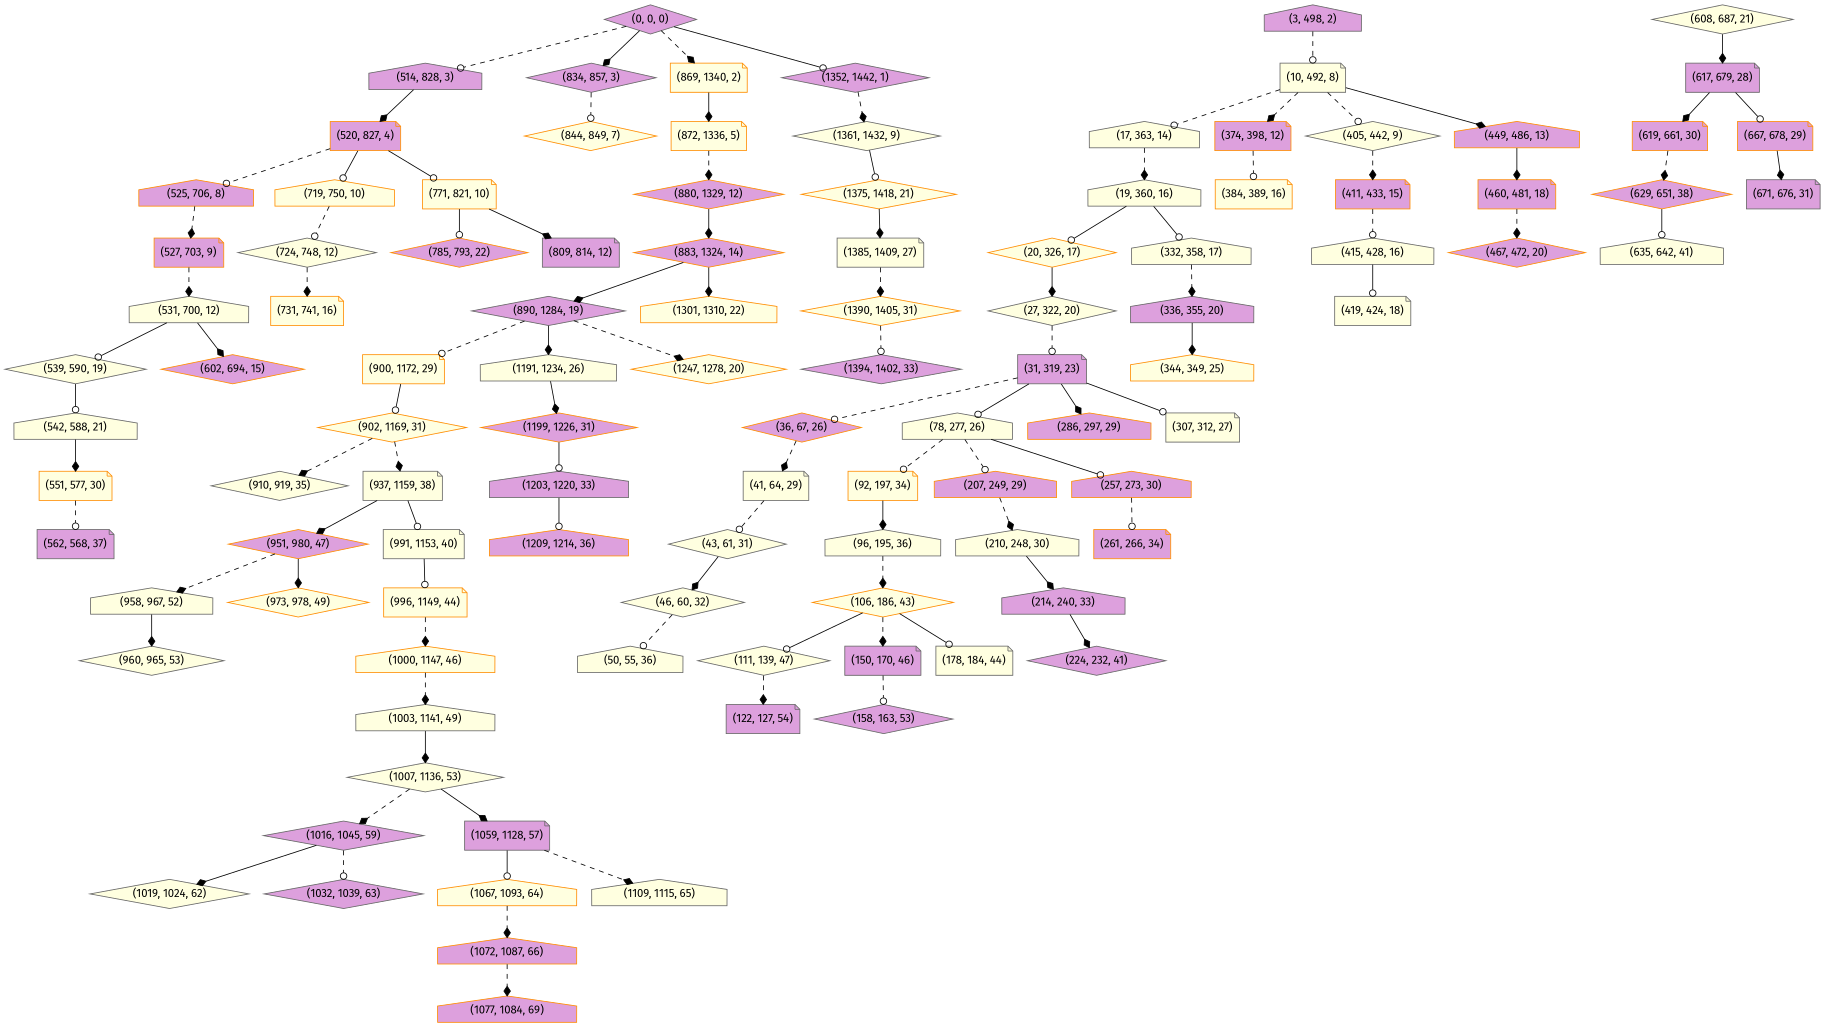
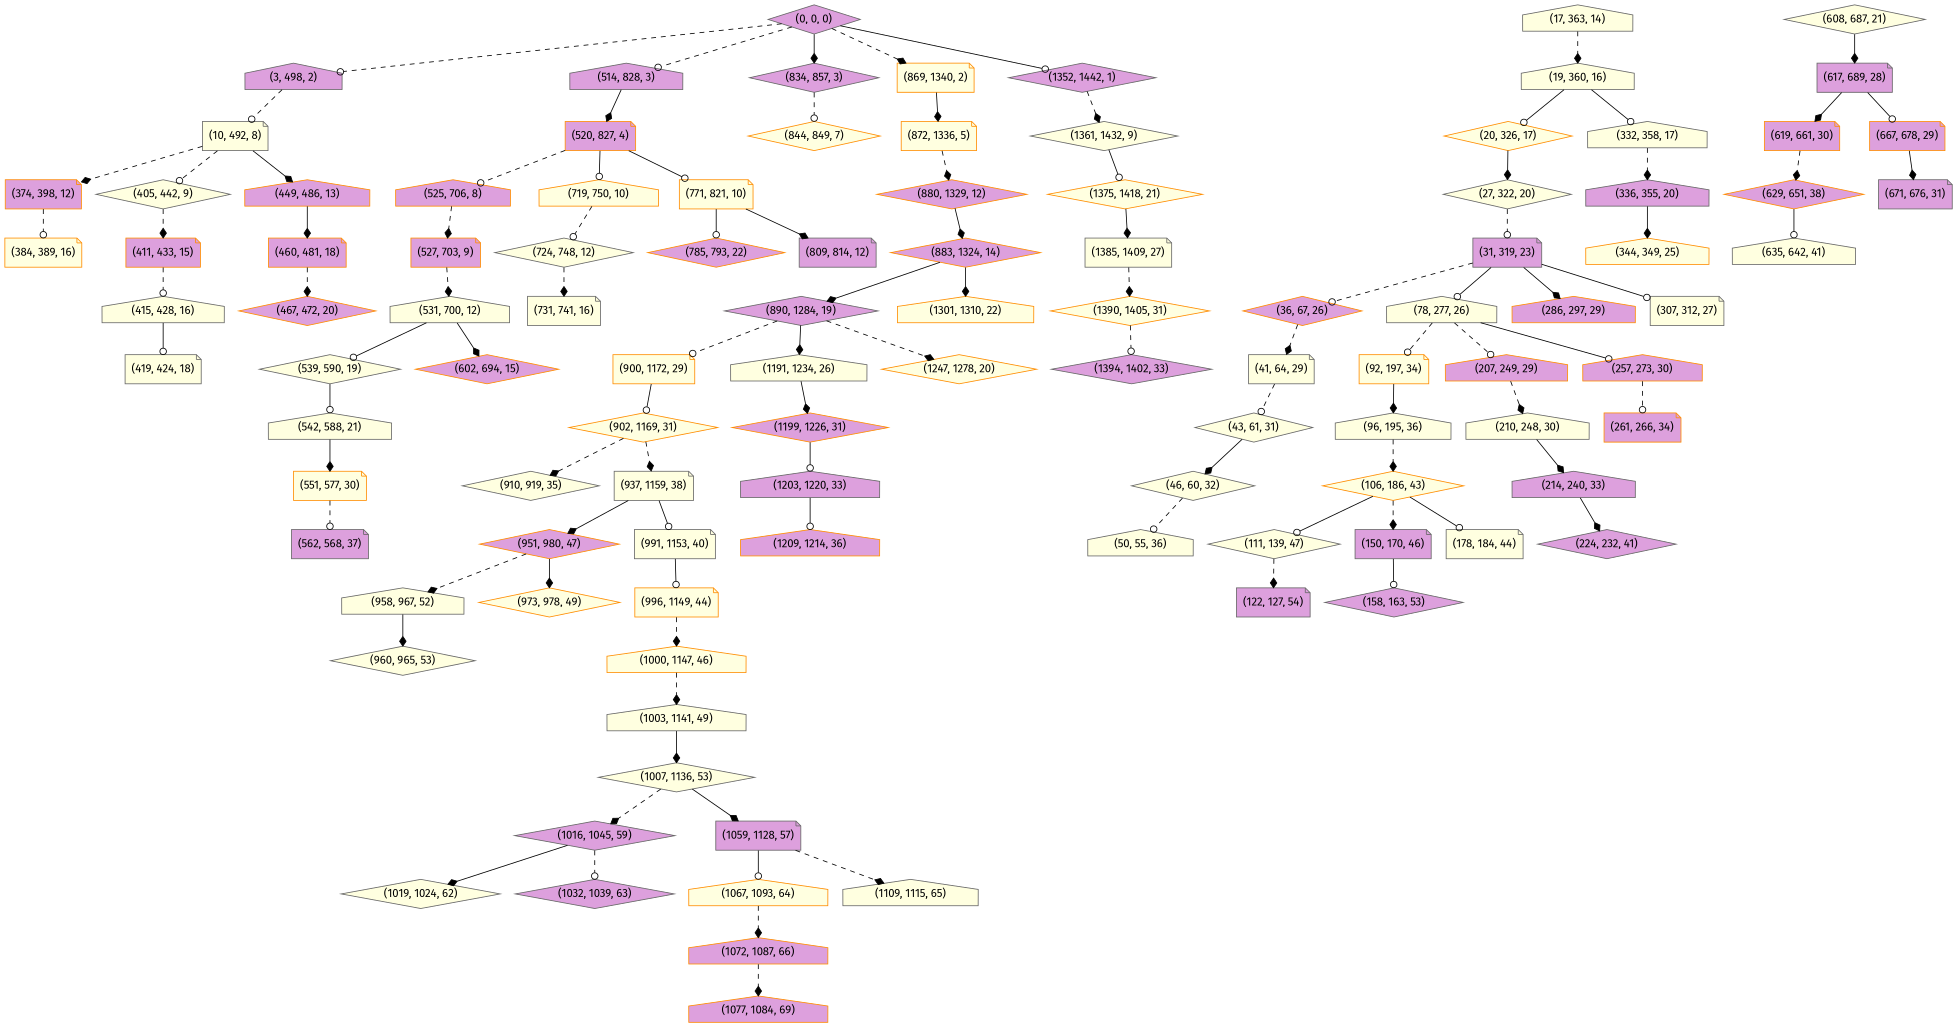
none -> (563, 48)
(1723, 78) -> (1855, 78)
(1229, 107) -> none
(307, 311) -> (564, 311)
(883, 687) -> (1393, 570)
